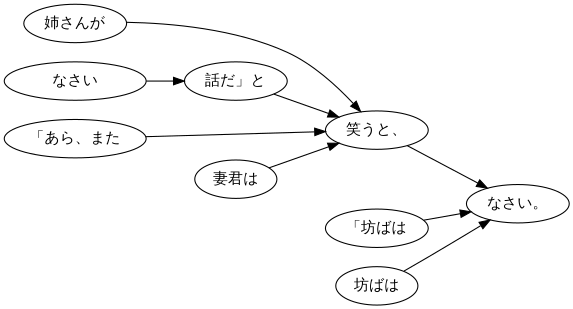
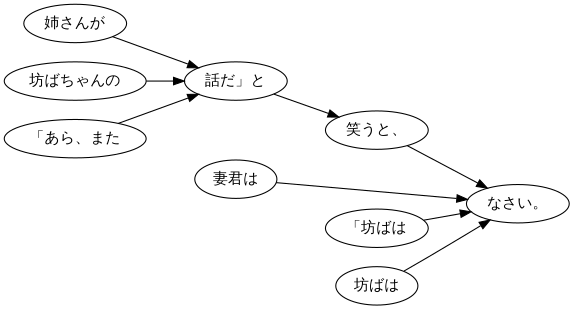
(249, 39) -> (150, 50)
(75, 81) -> (75, 81)
(230, 134) -> (153, 111)
(299, 157) -> (366, 191)
